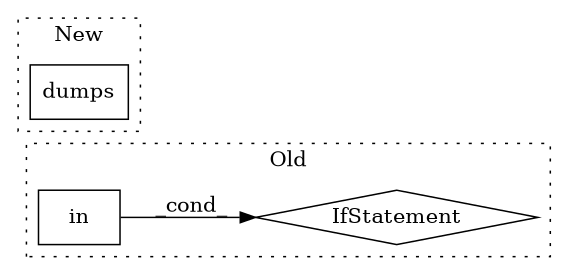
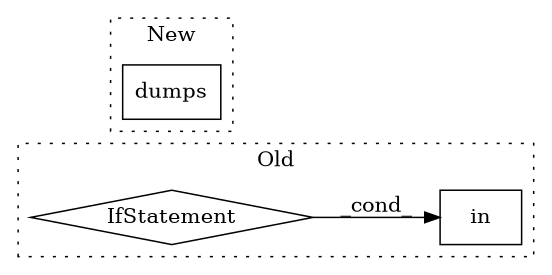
(180, 217) -> (369, 217)
